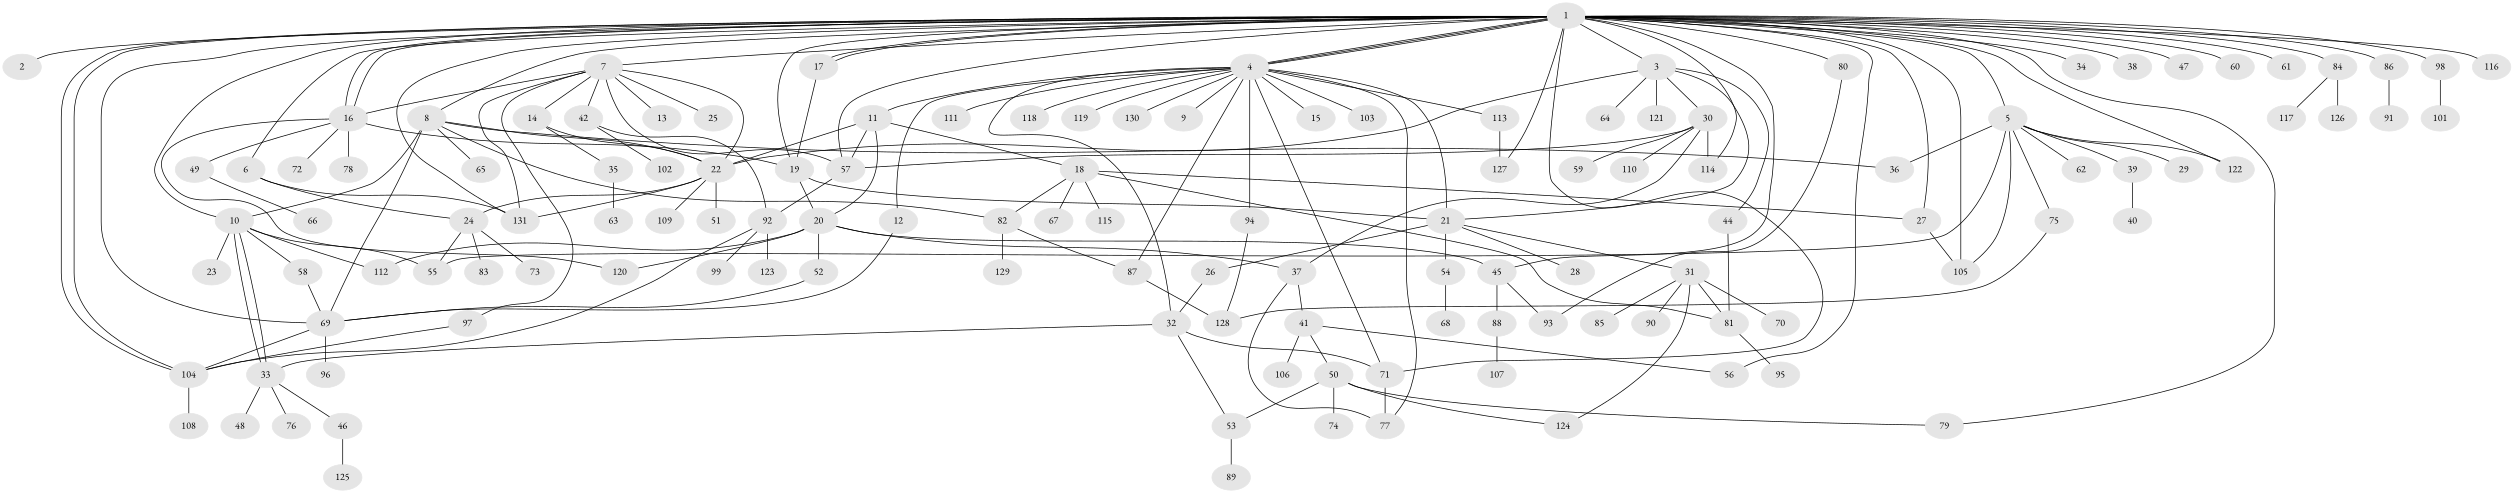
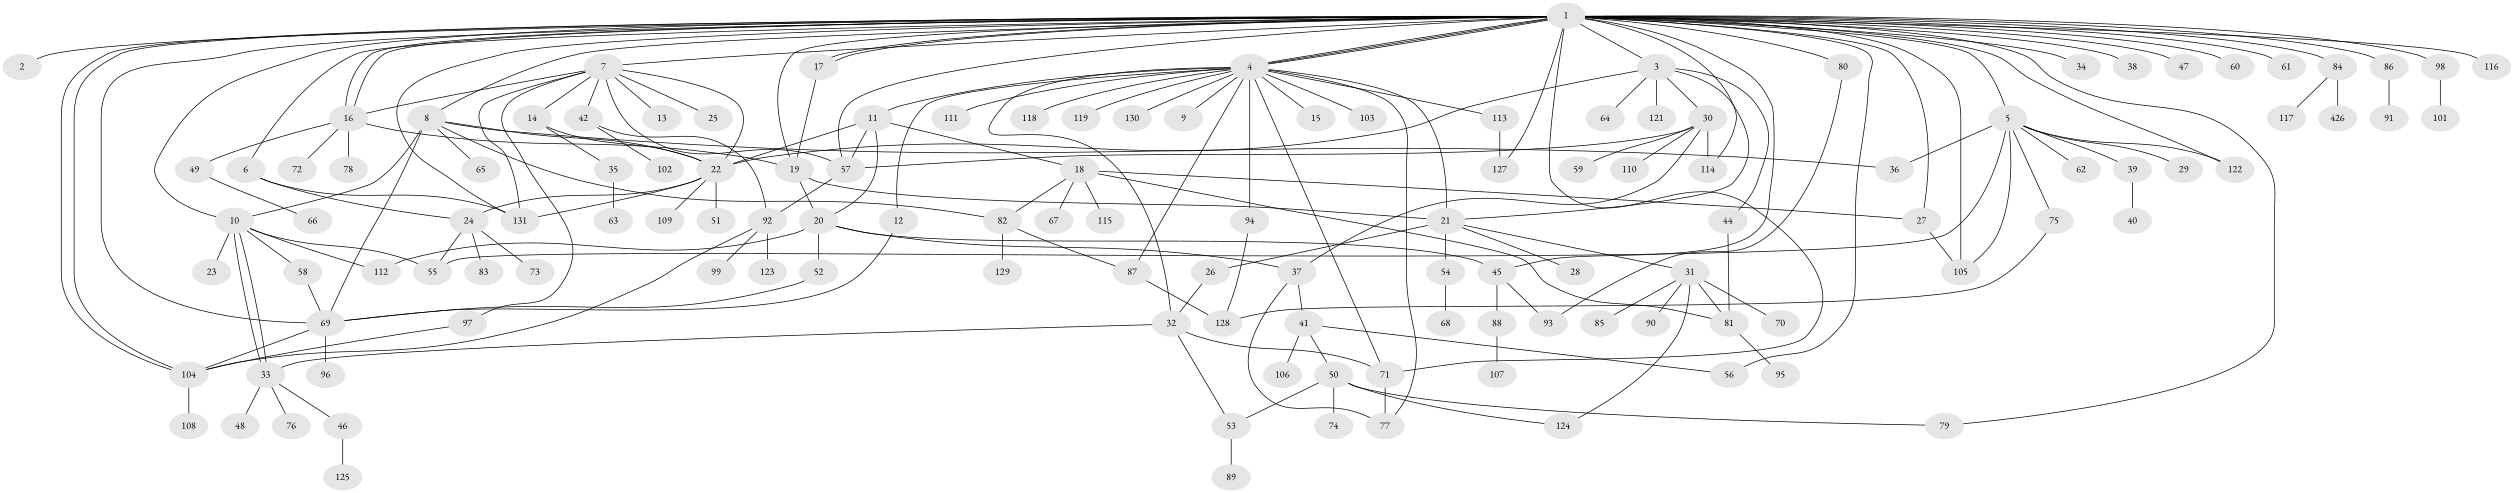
(2338, 118) -> (2338, 118)
(620, 272) -> none
